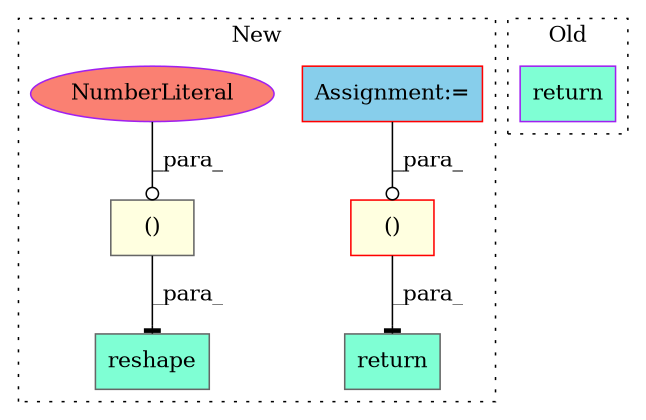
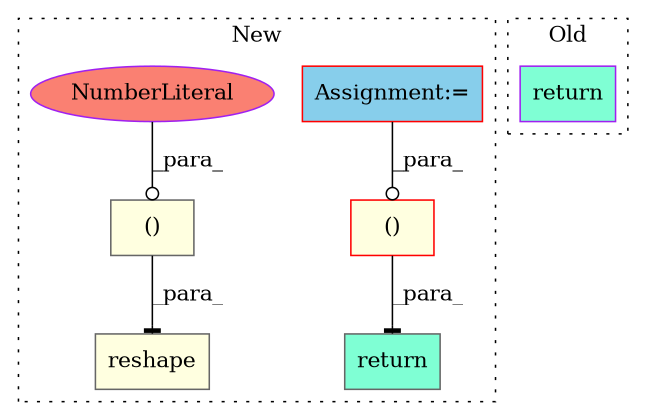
(152, 362) -> (152, 362)
